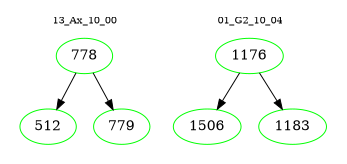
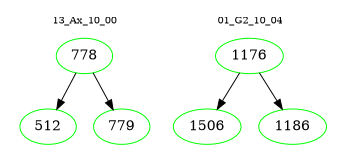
(293, 127) -> (293, 127)
